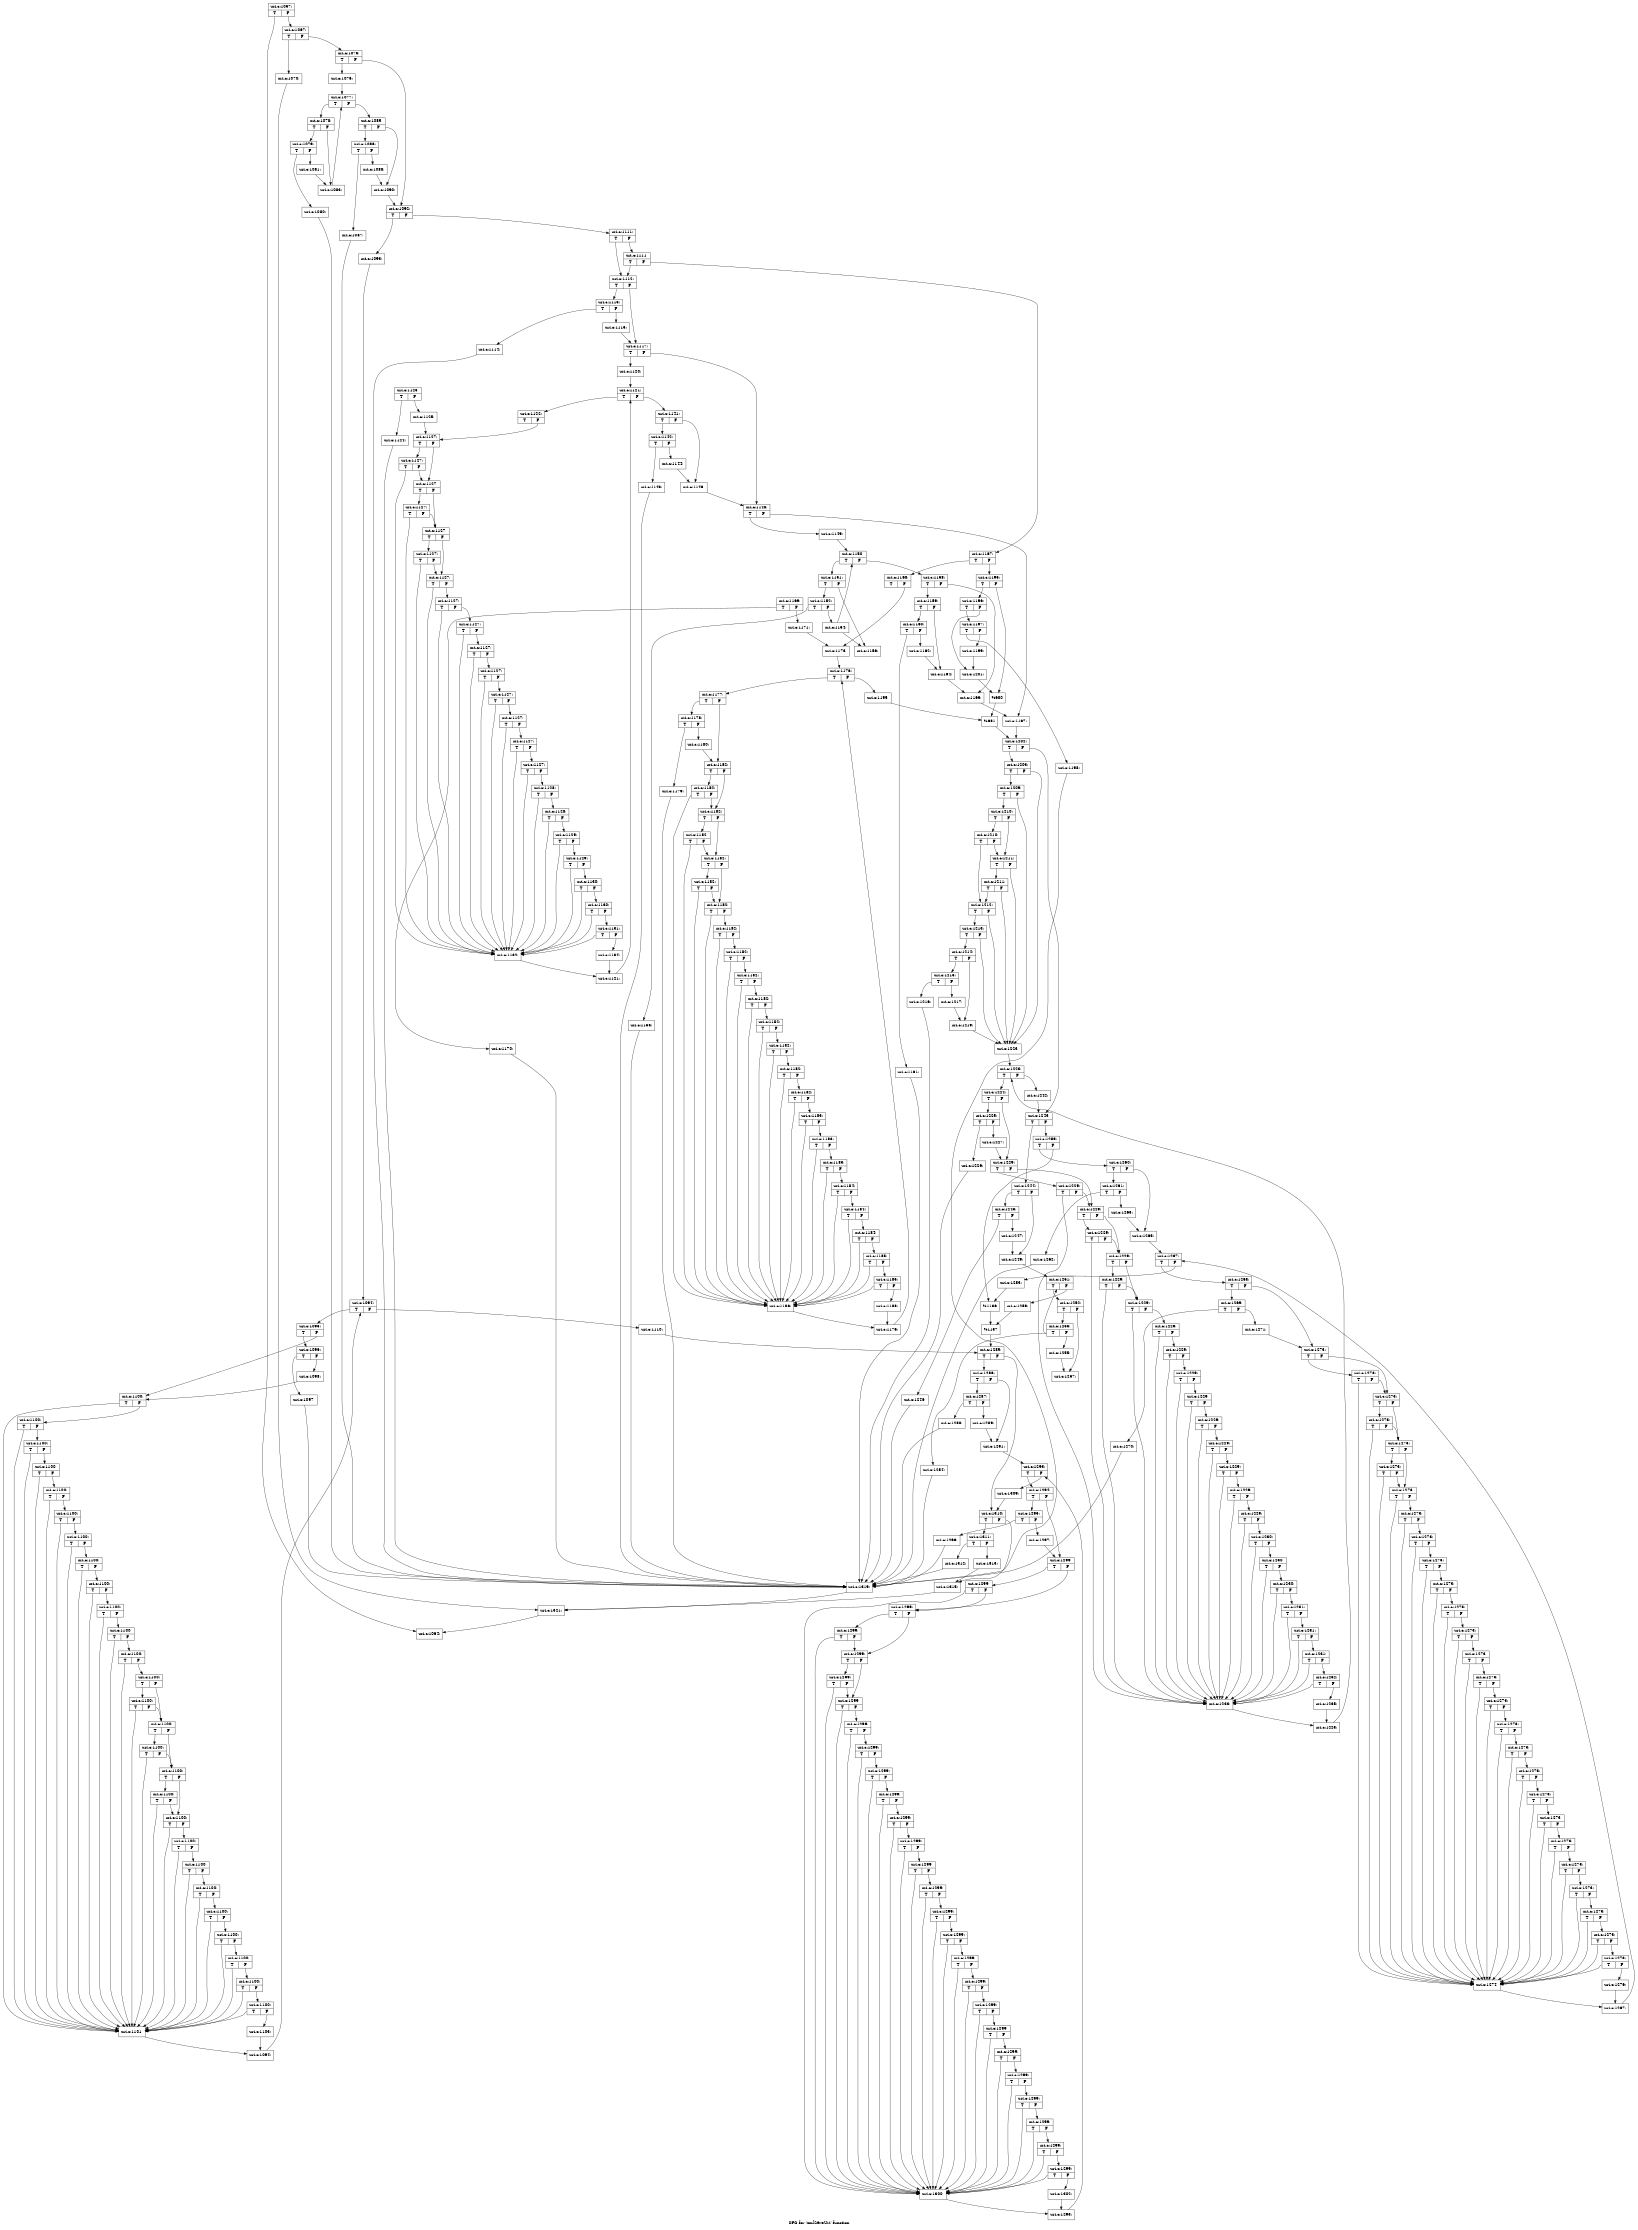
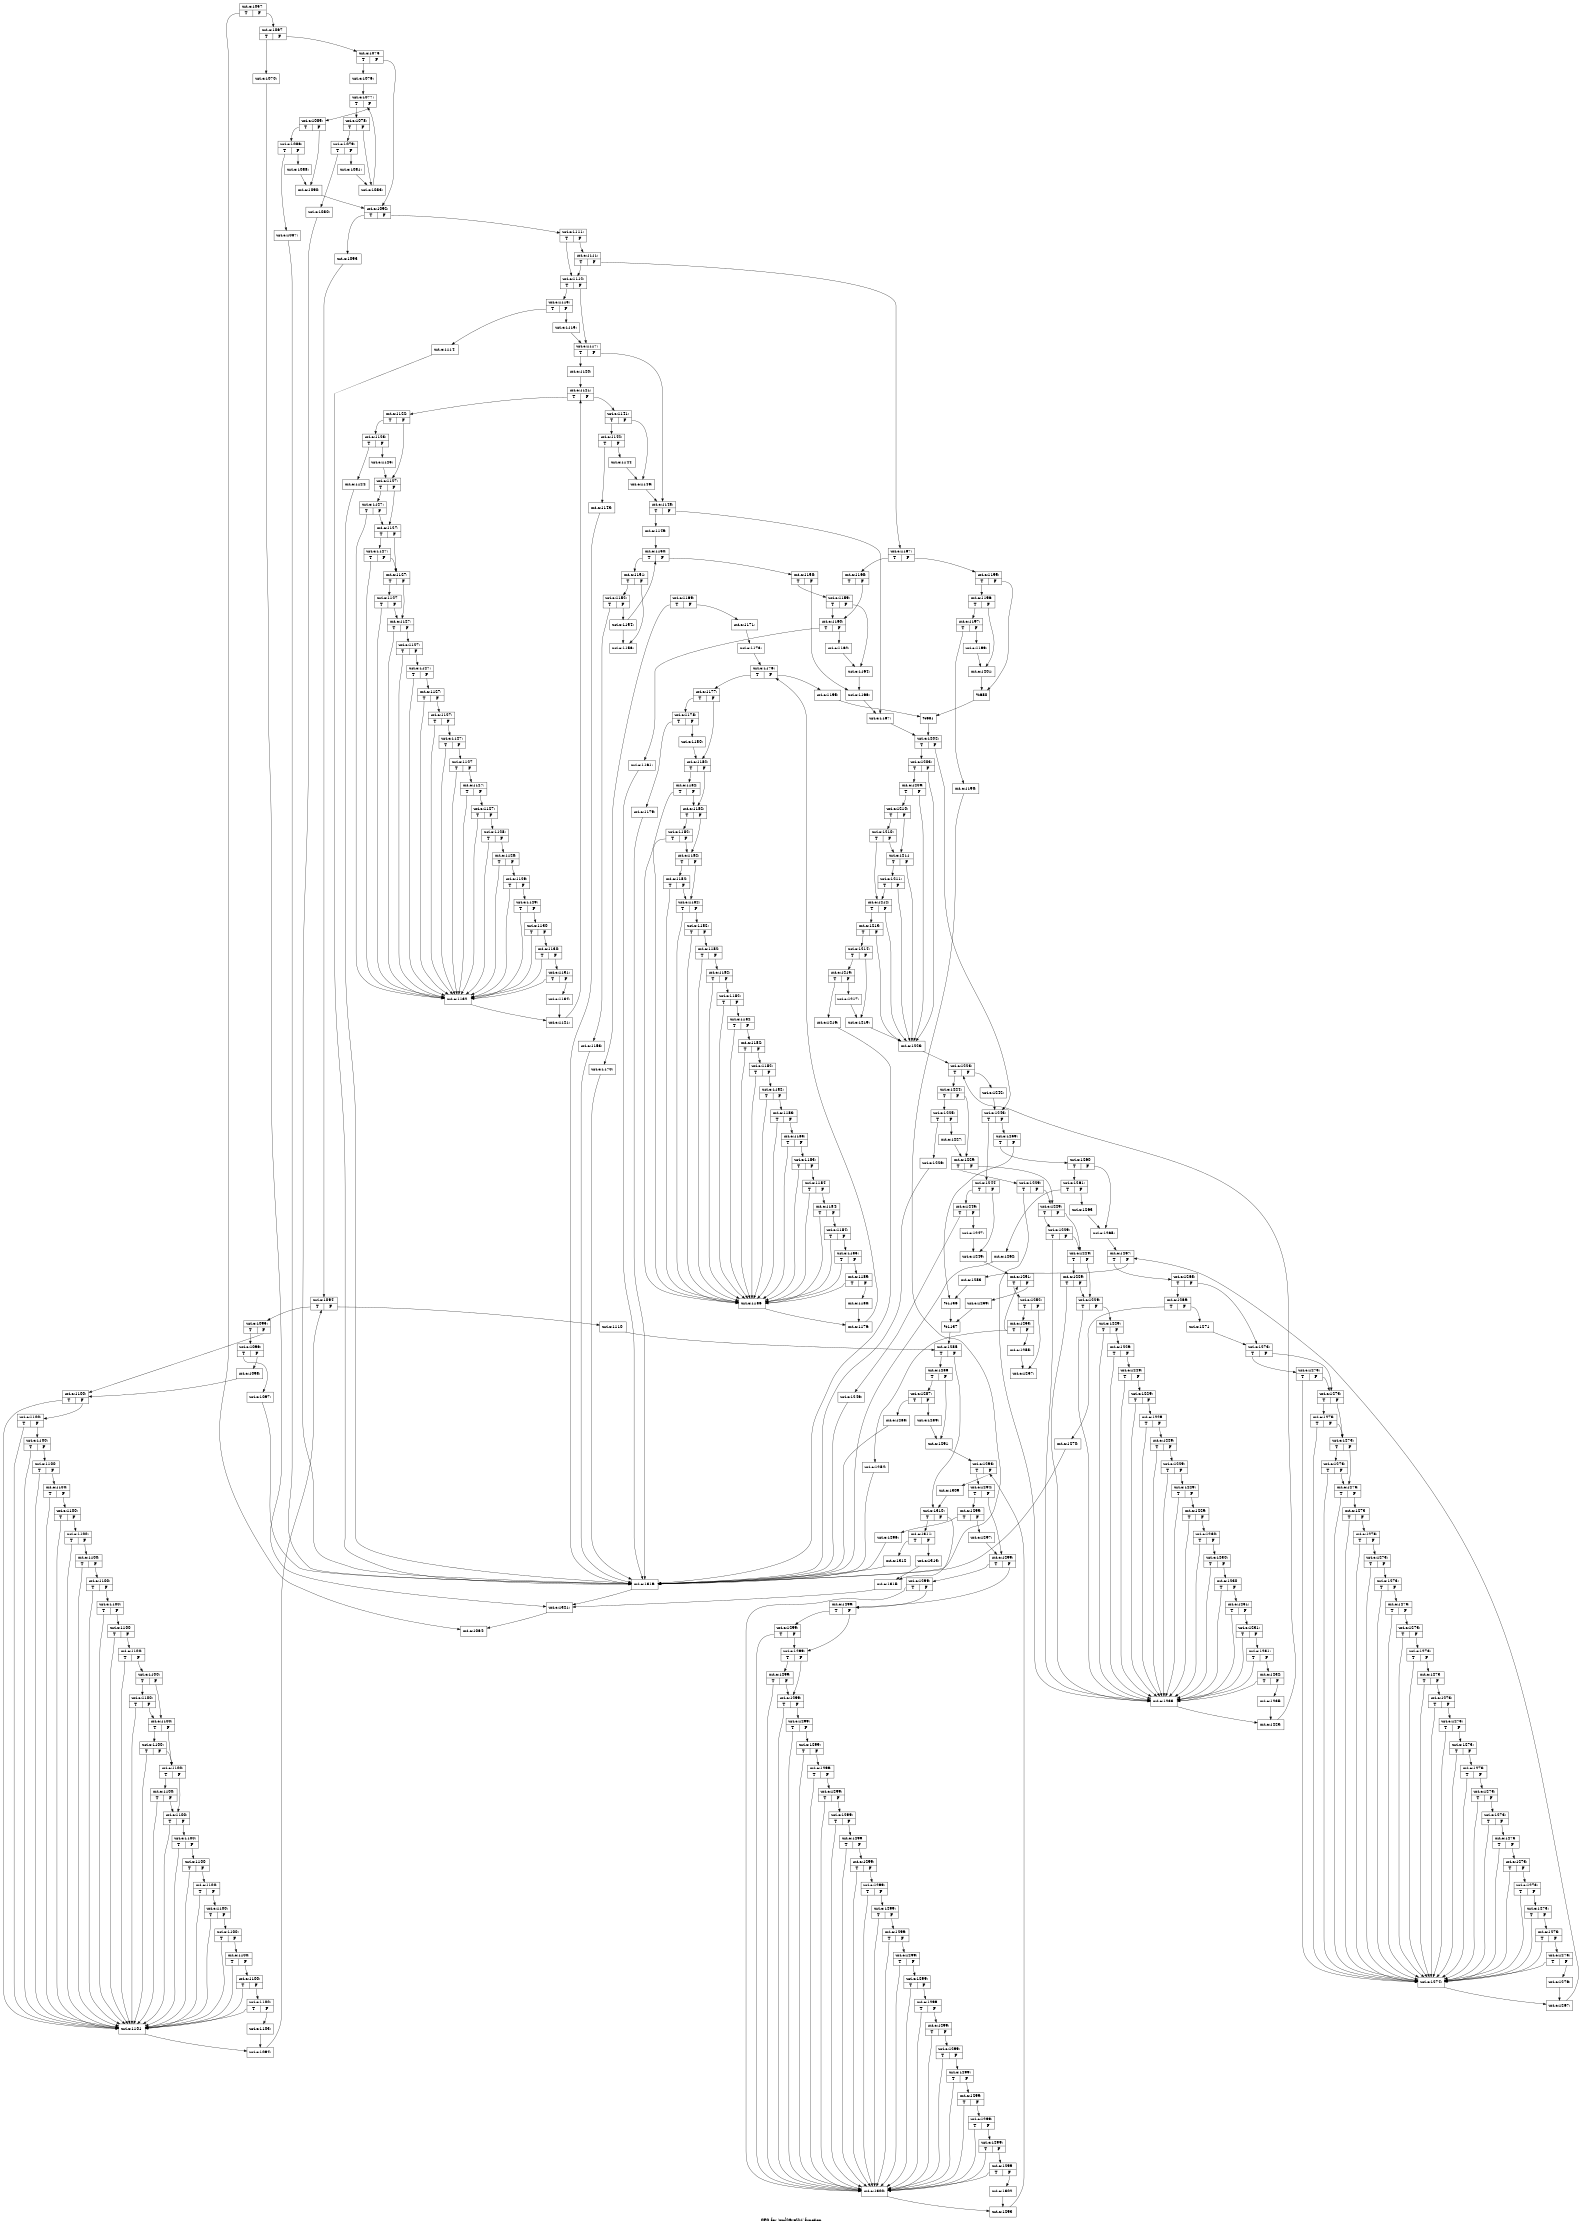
none -> (378, 424)
(879, 620) -> (859, 603)
